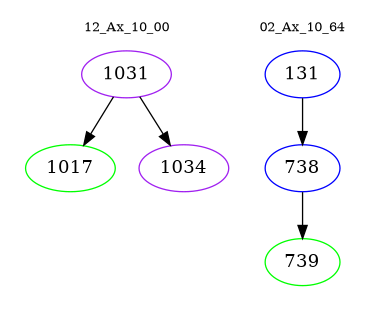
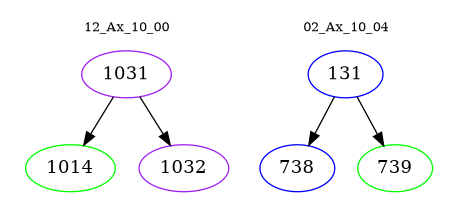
(303, 28) -> (346, 28)
(70, 168) -> (70, 168)
(184, 168) -> (184, 168)
(303, 209) -> (367, 115)
